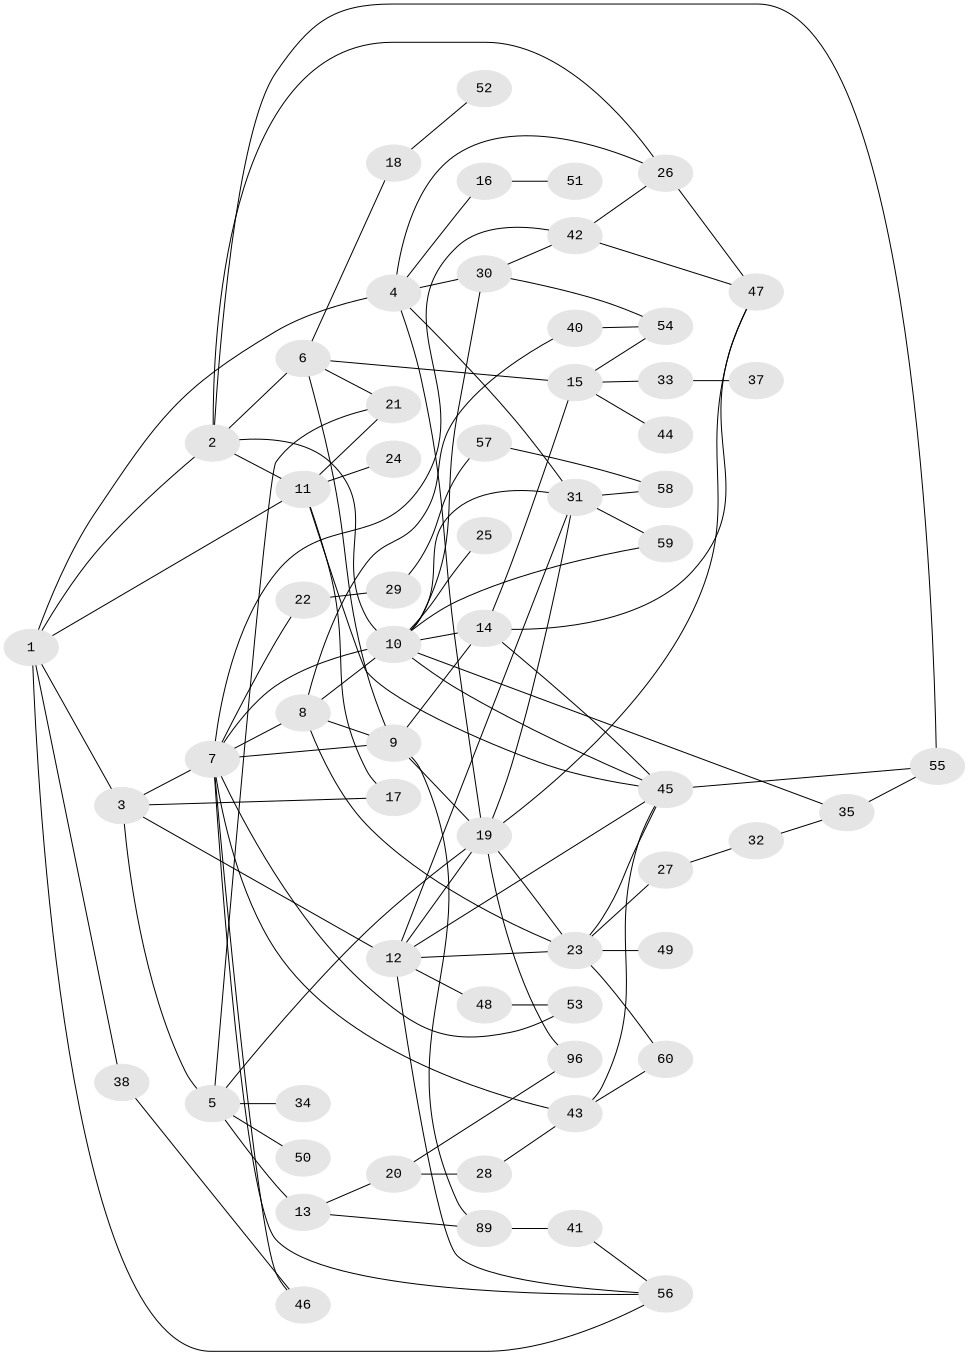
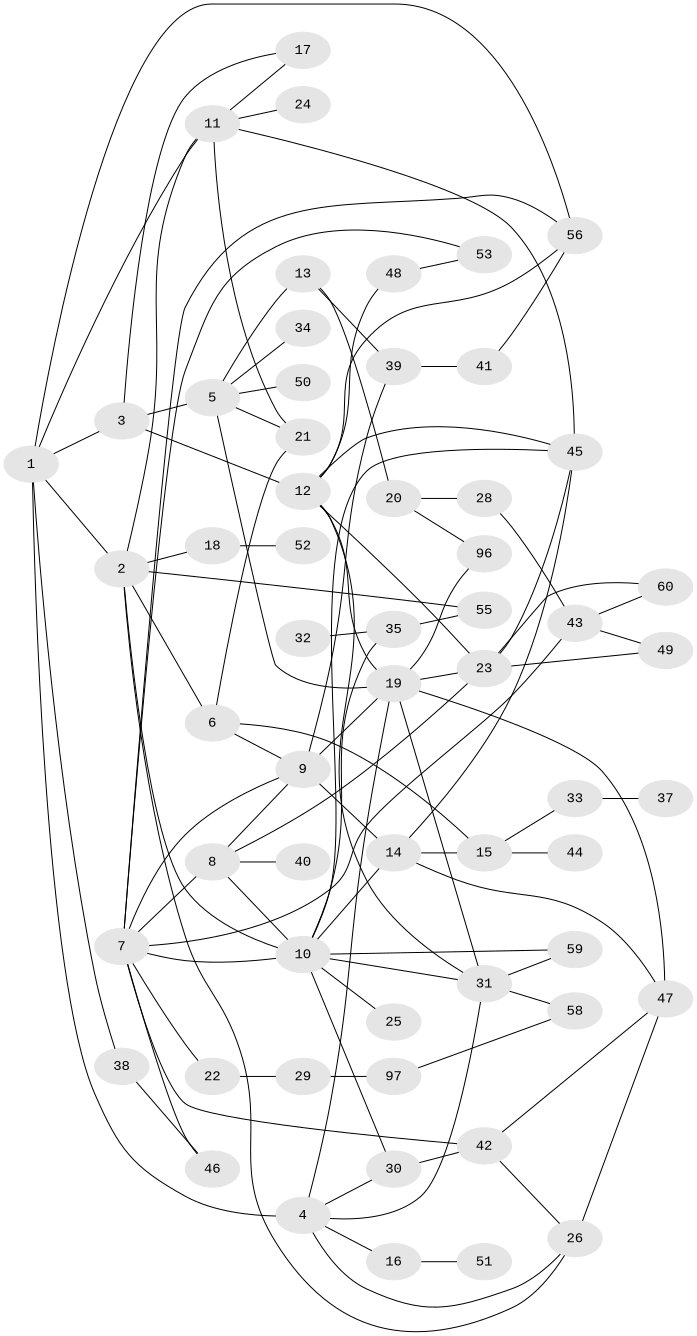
(348, 261) -> (167, 557)
(666, 326) -> none
(484, 443) -> (394, 1076)
(802, 778) -> none
(167, 782) -> none
(666, 870) -> none
(626, 962) -> (620, 637)
(484, 1228) -> (394, 367)
